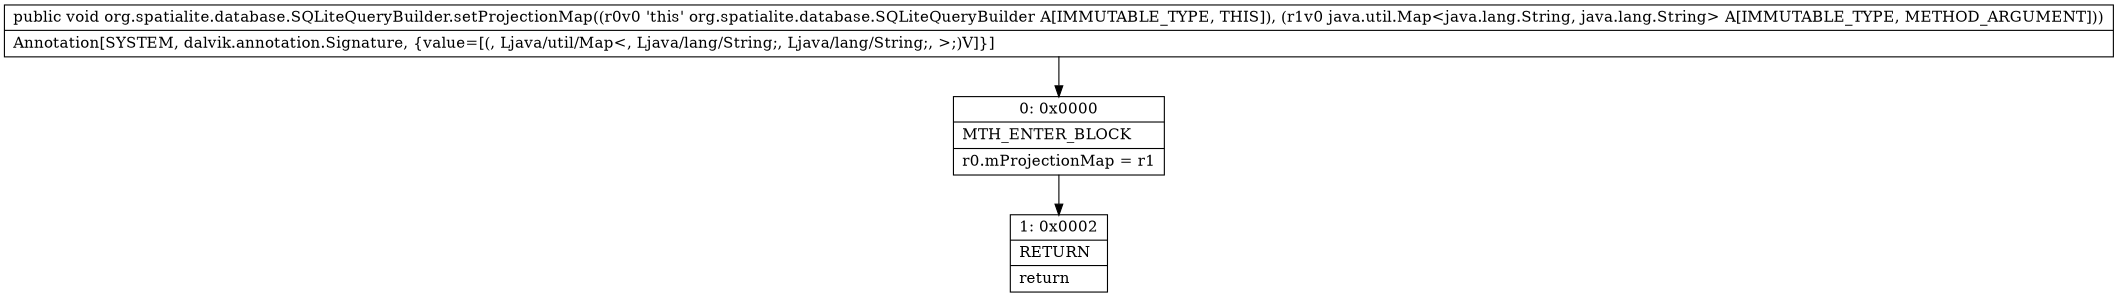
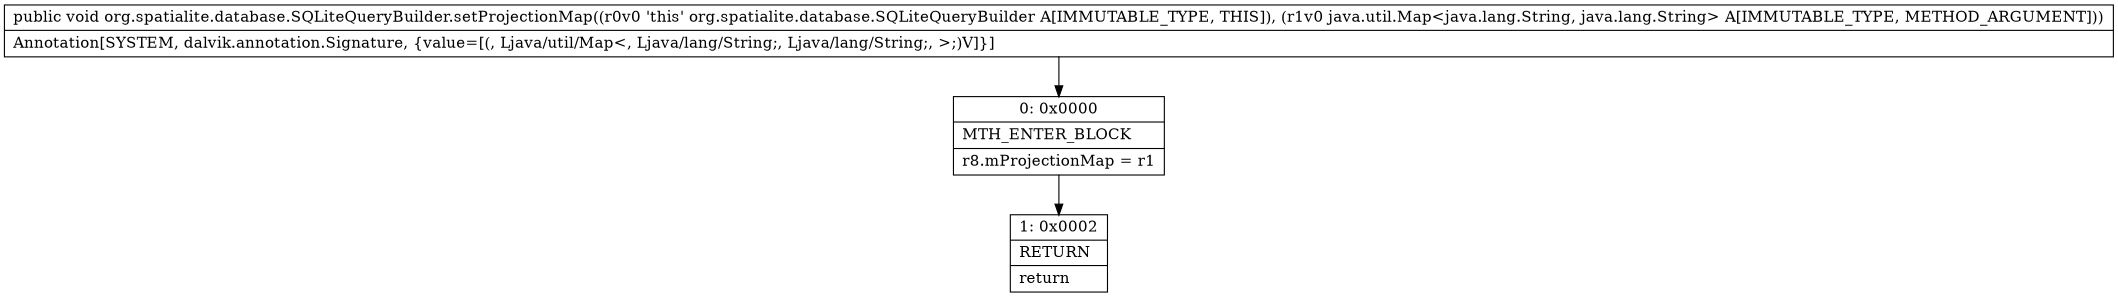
(1059, 161) -> (1059, 161)
